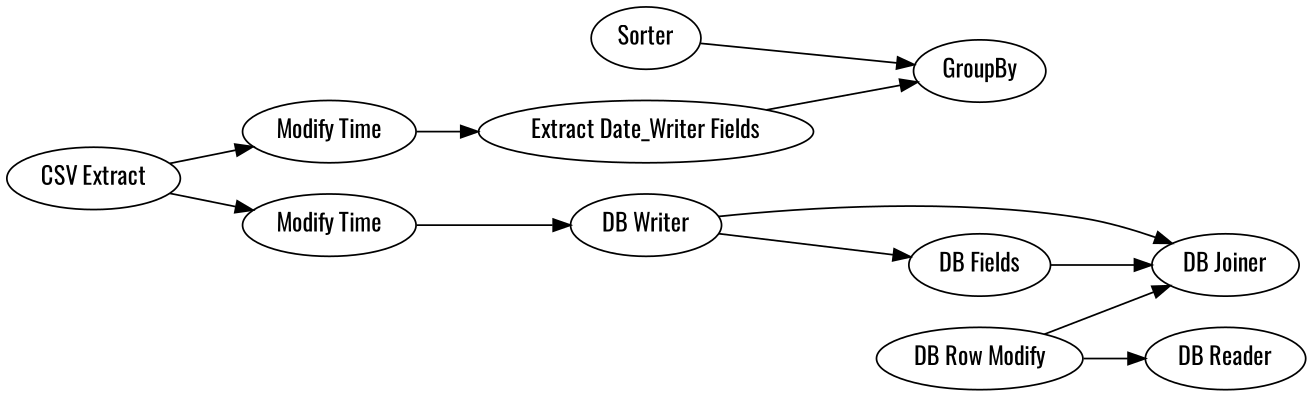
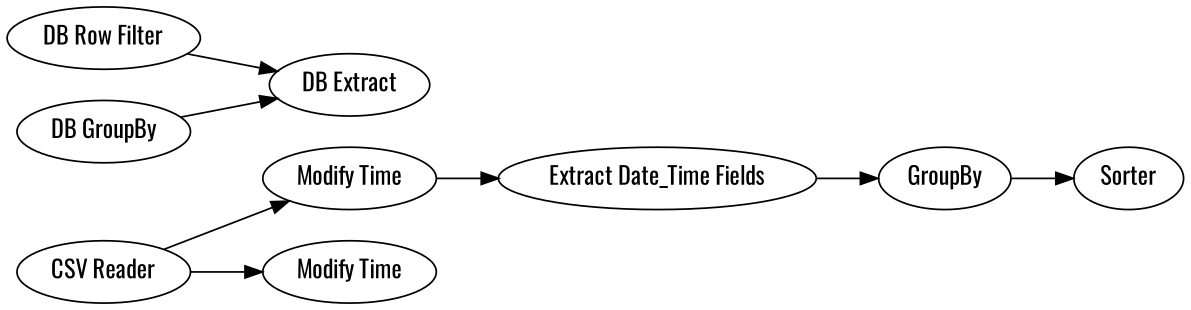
(799, 53) -> (1034, 178)
(646, 132) -> (657, 178)
(94, 178) -> (104, 272)
(646, 225) -> none
(980, 265) -> (104, 132)
(1226, 265) -> (350, 85)
(980, 359) -> (104, 38)
(1226, 359) -> none
